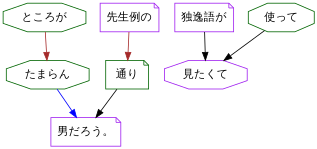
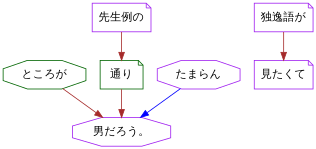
(281, 17) -> none
(46, 42) -> (79, 101)
(205, 42) -> (284, 42)
(48, 75) -> (199, 75)
(206, 75) -> (284, 75)
(109, 100) -> (122, 99)
(86, 132) -> (122, 132)
